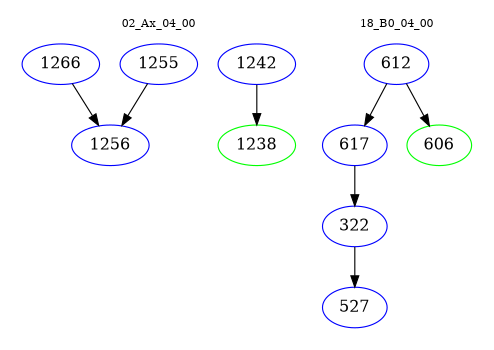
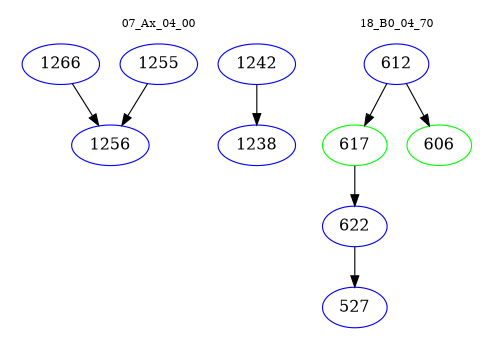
(159, 24) -> (159, 24)
(397, 24) -> (397, 24)
(257, 145) -> (257, 145)
(355, 145) -> (355, 145)
(355, 226) -> (355, 226)
